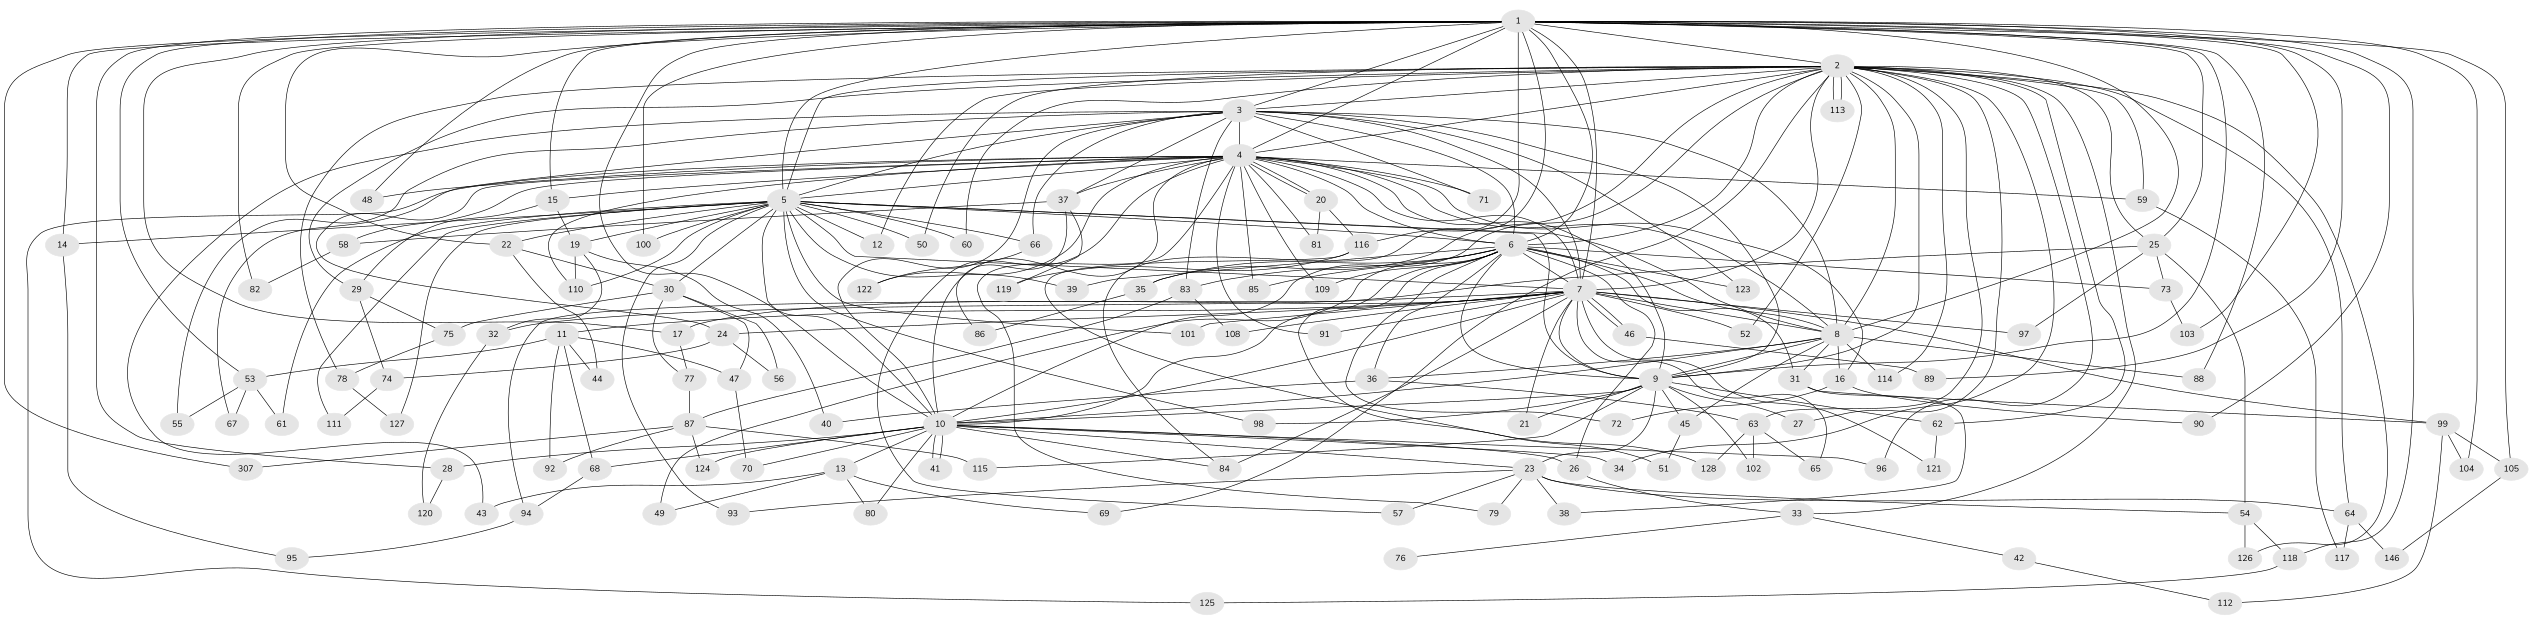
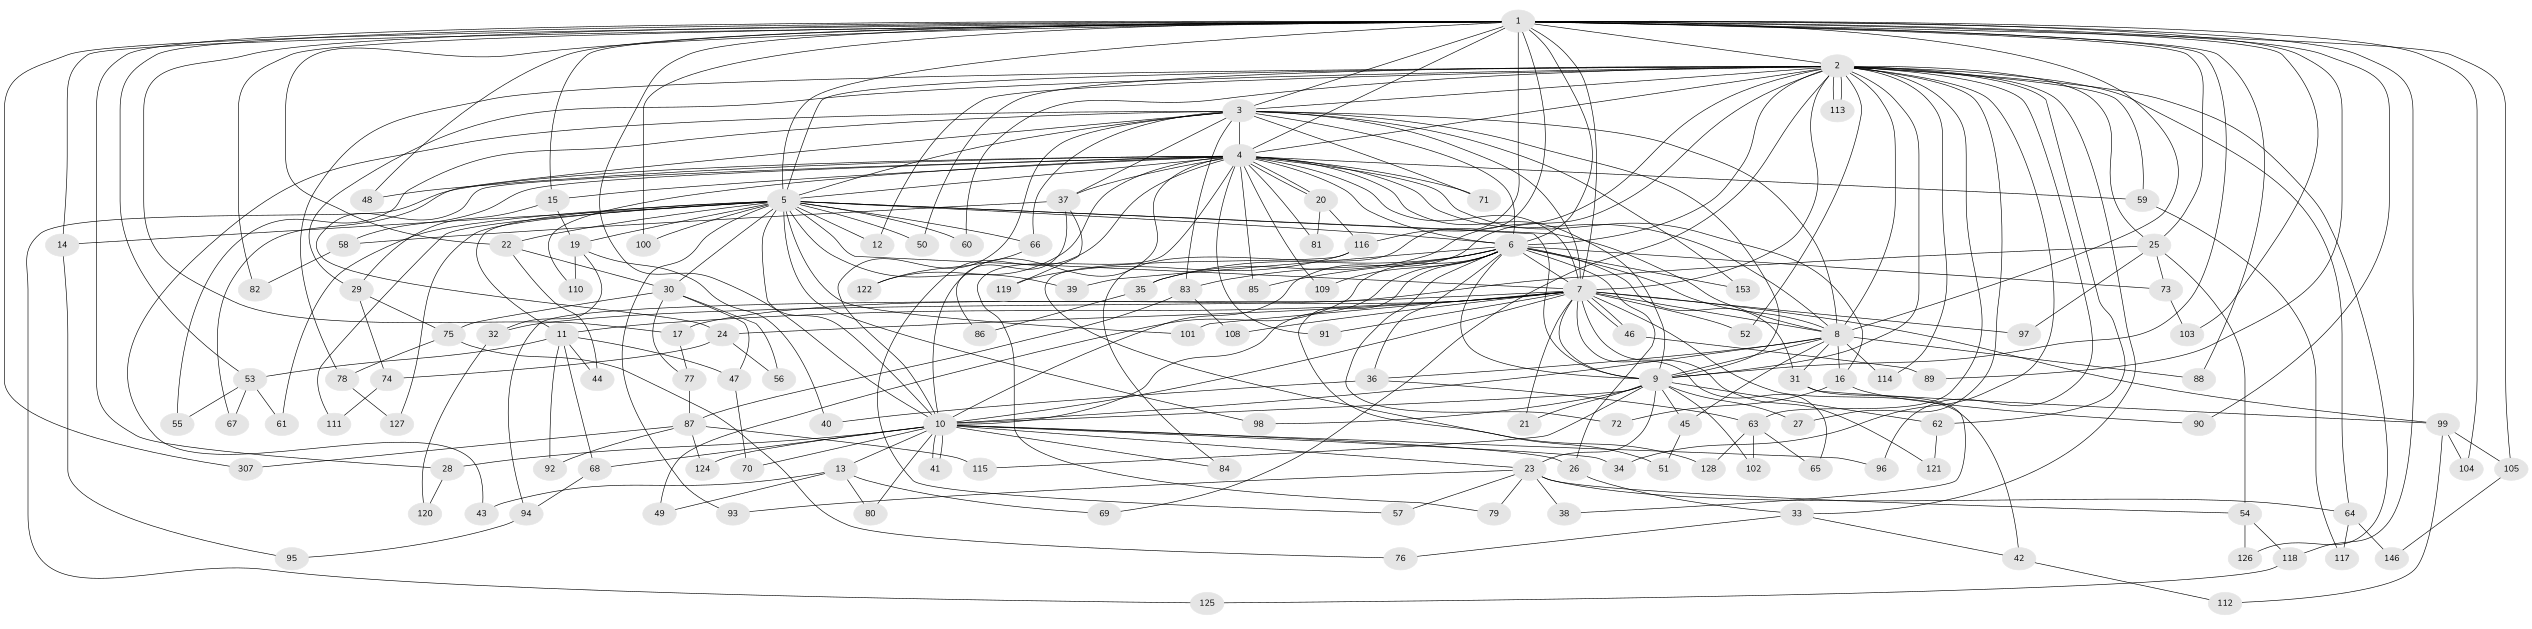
(680, 245) -> (478, 257)
(1743, 290) -> (1743, 290)
(1438, 368) -> (1827, 396)
none -> (895, 534)
